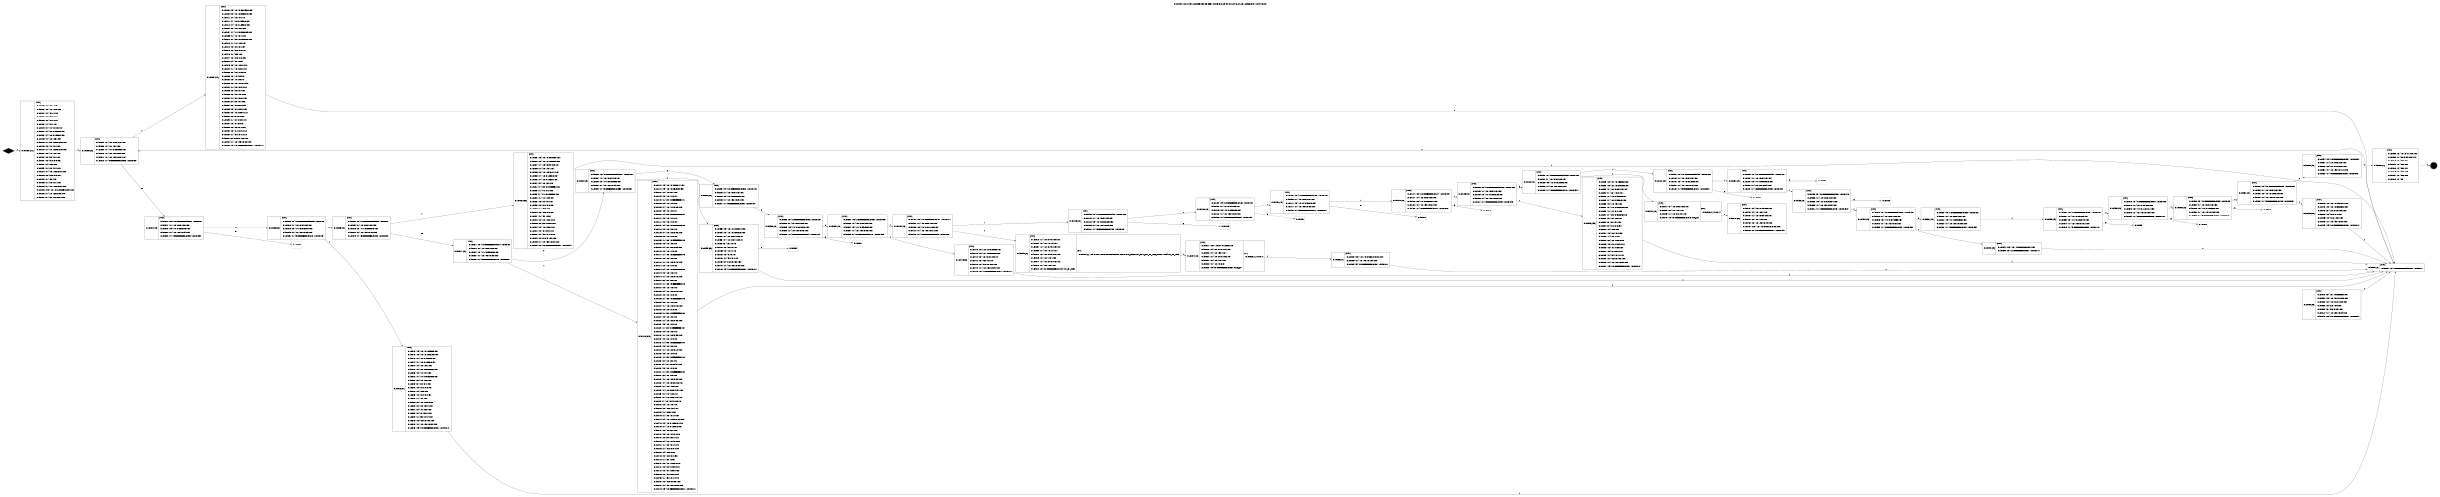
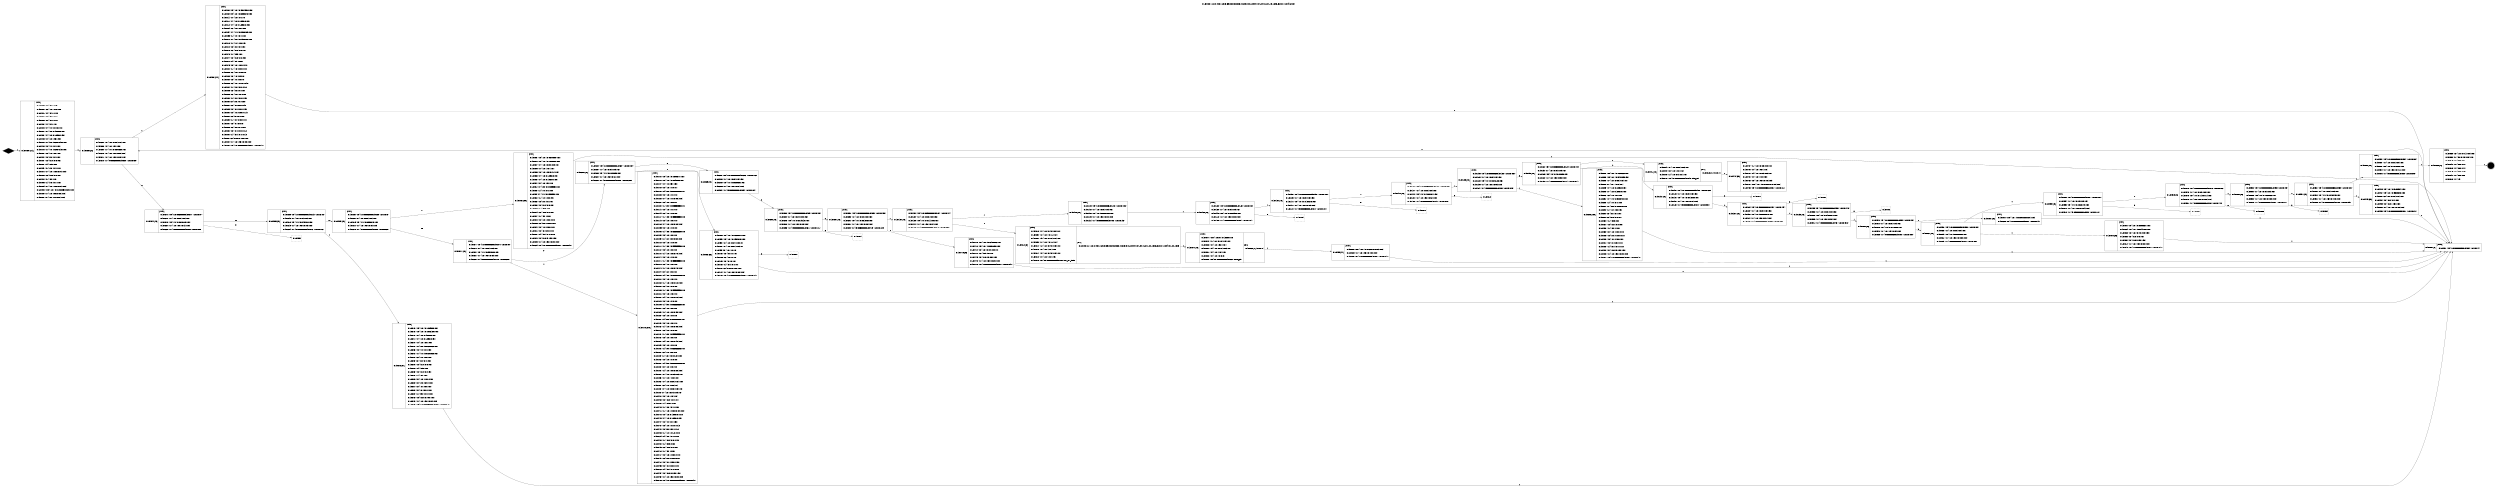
(1225, 226) -> none
none -> (2042, 235)
